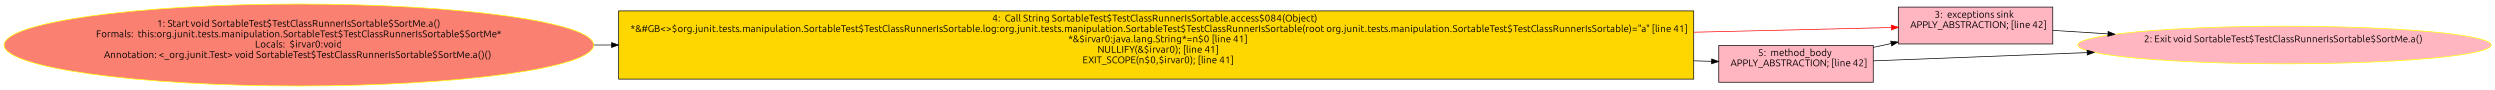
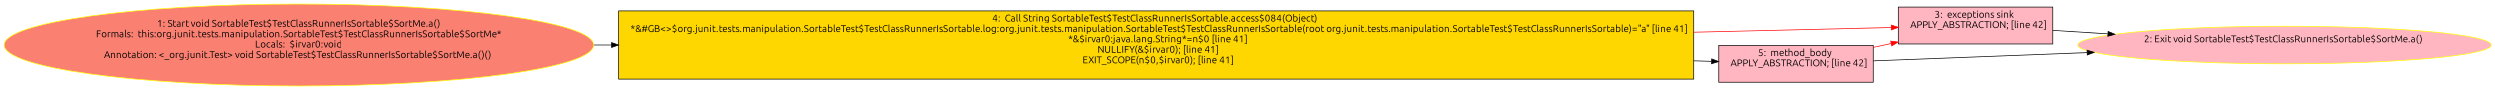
(1882, 45) -> (1882, 45)
